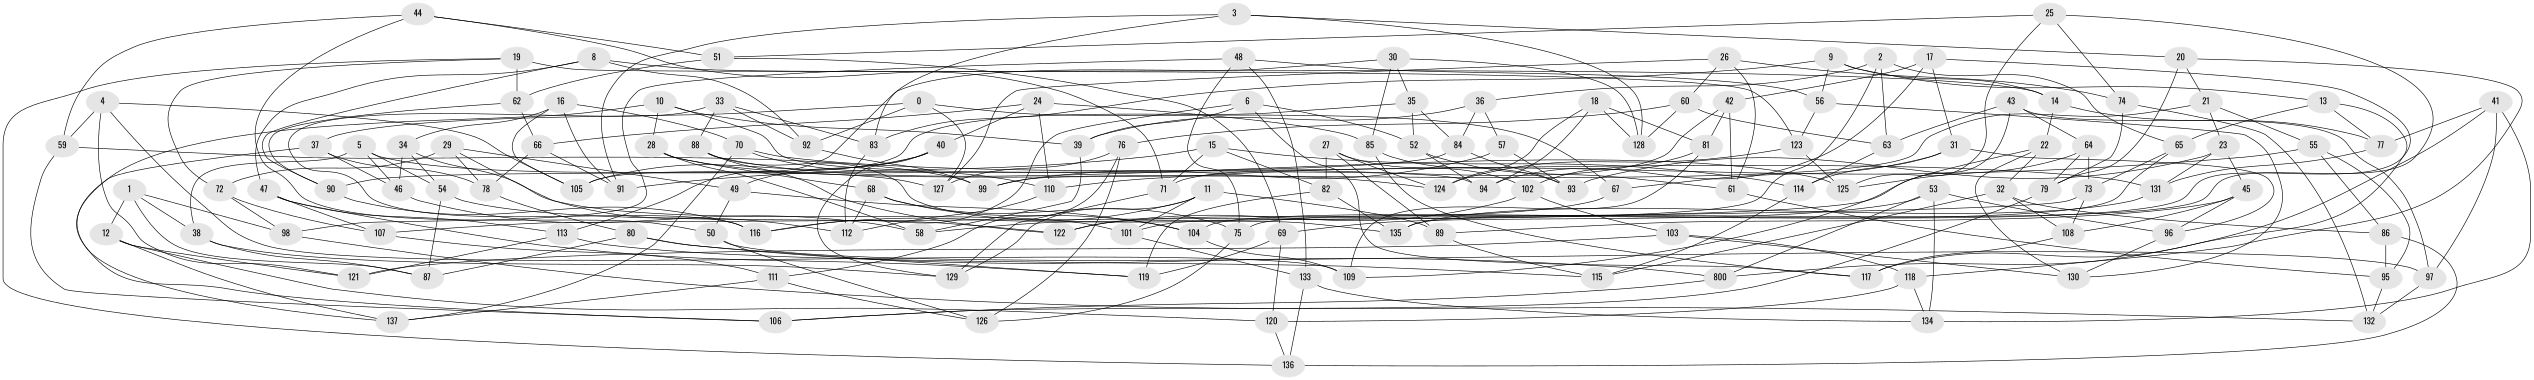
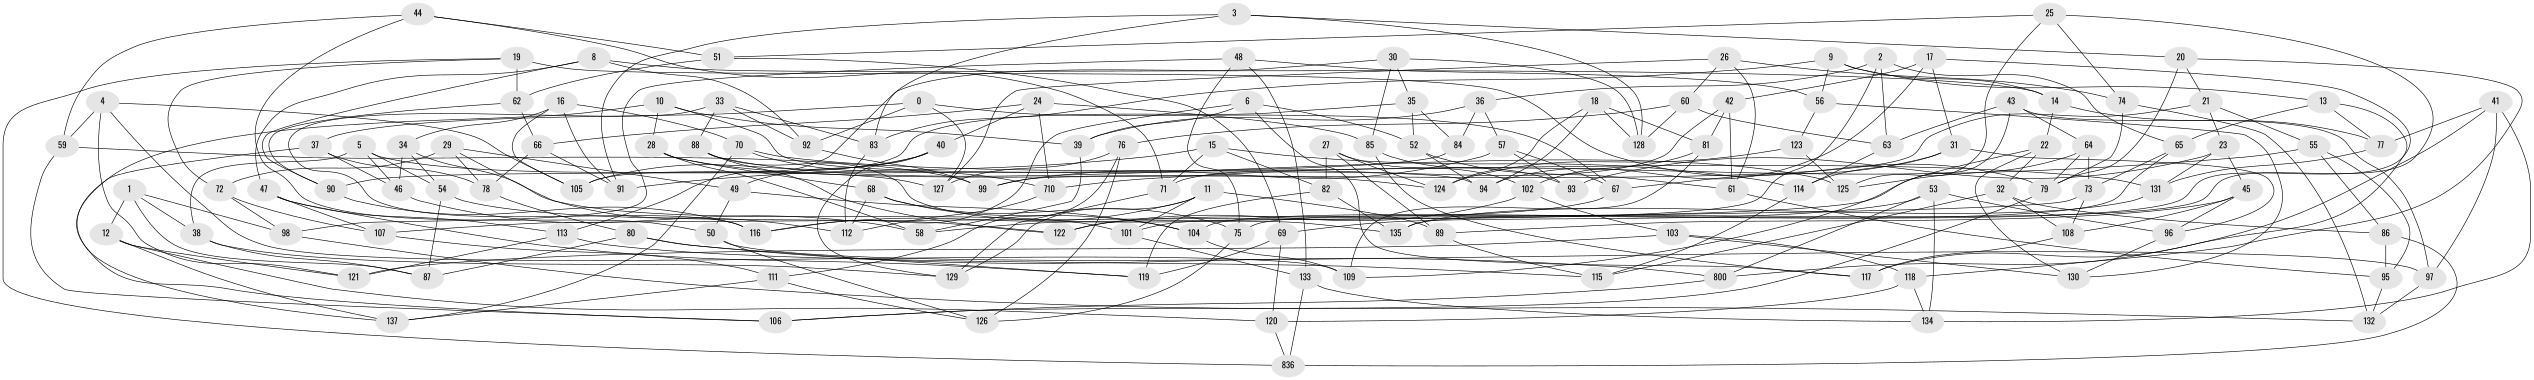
(1172, 72) -> (1332, 78)
none -> (1560, 166)
(1515, 168) -> none
(1050, 190) -> (1050, 190)
(1288, 366) -> (1288, 366)
